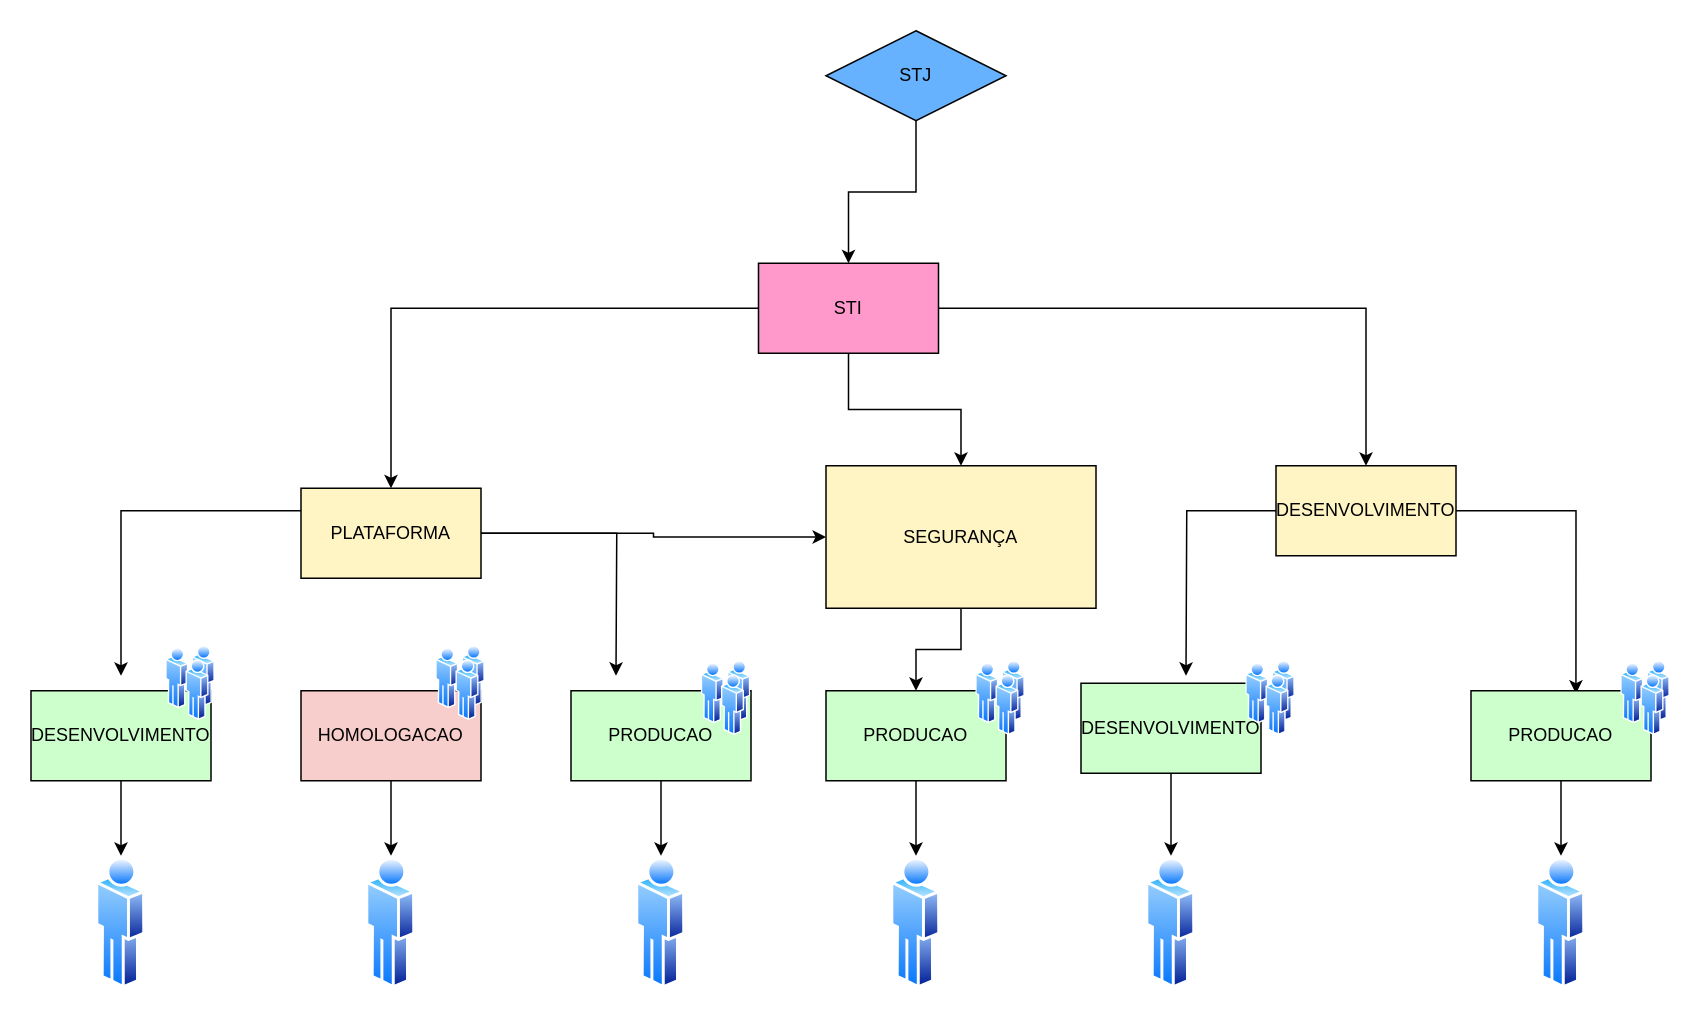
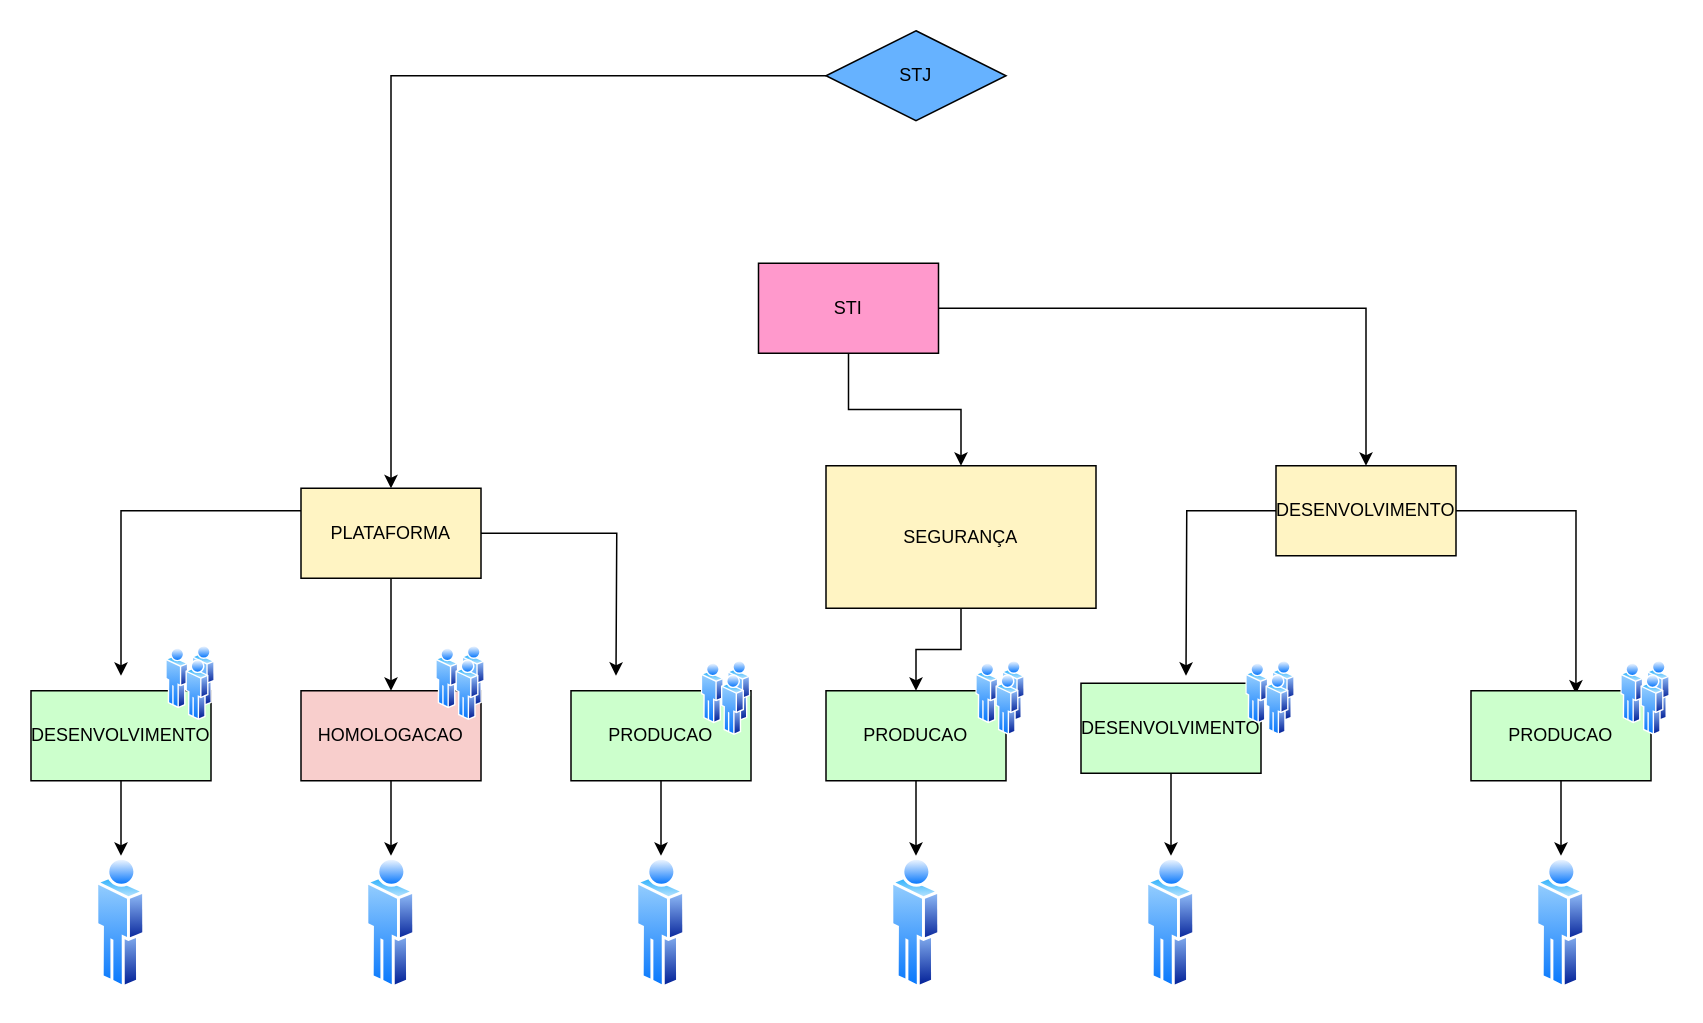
(888, 192) -> (494, 76)
(576, 308) -> none
(716, 537) -> (391, 630)
